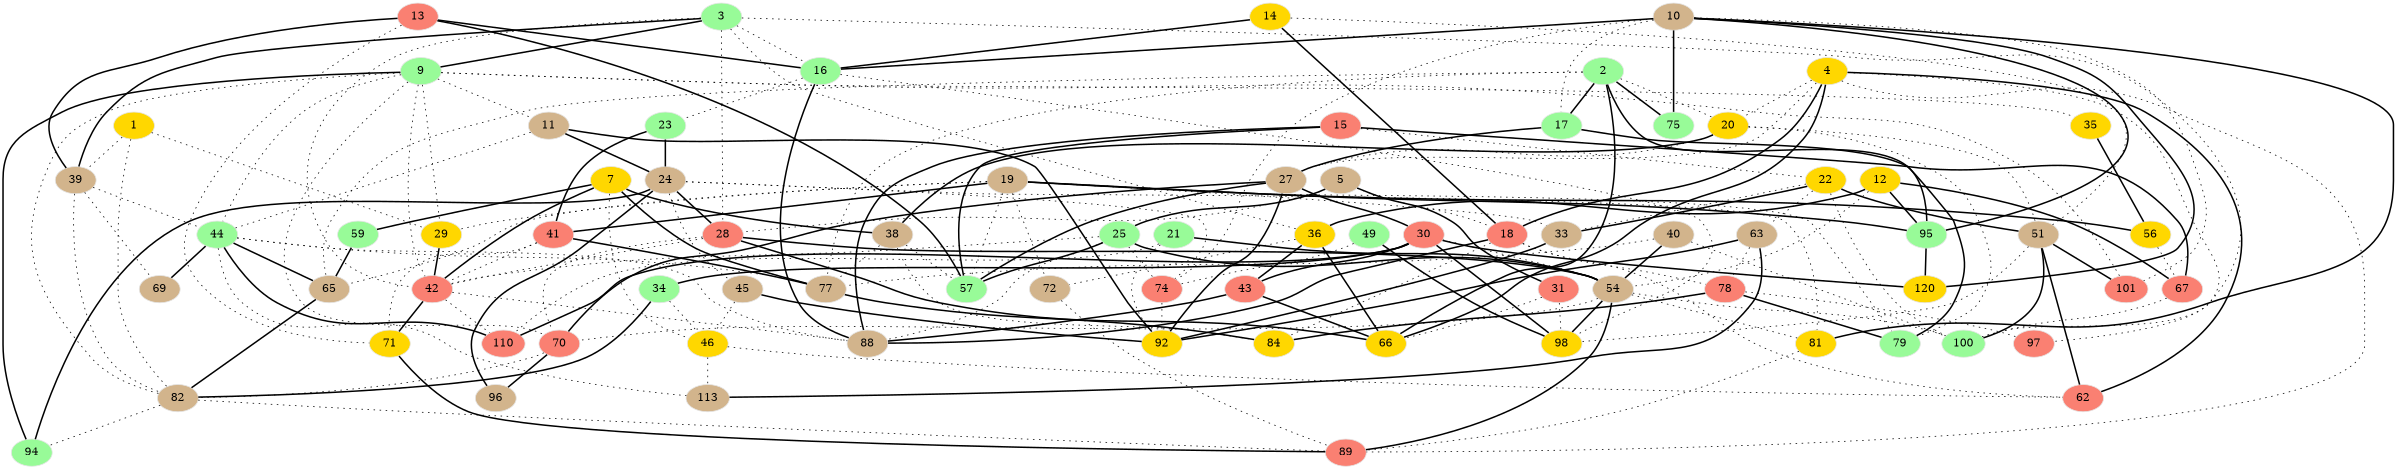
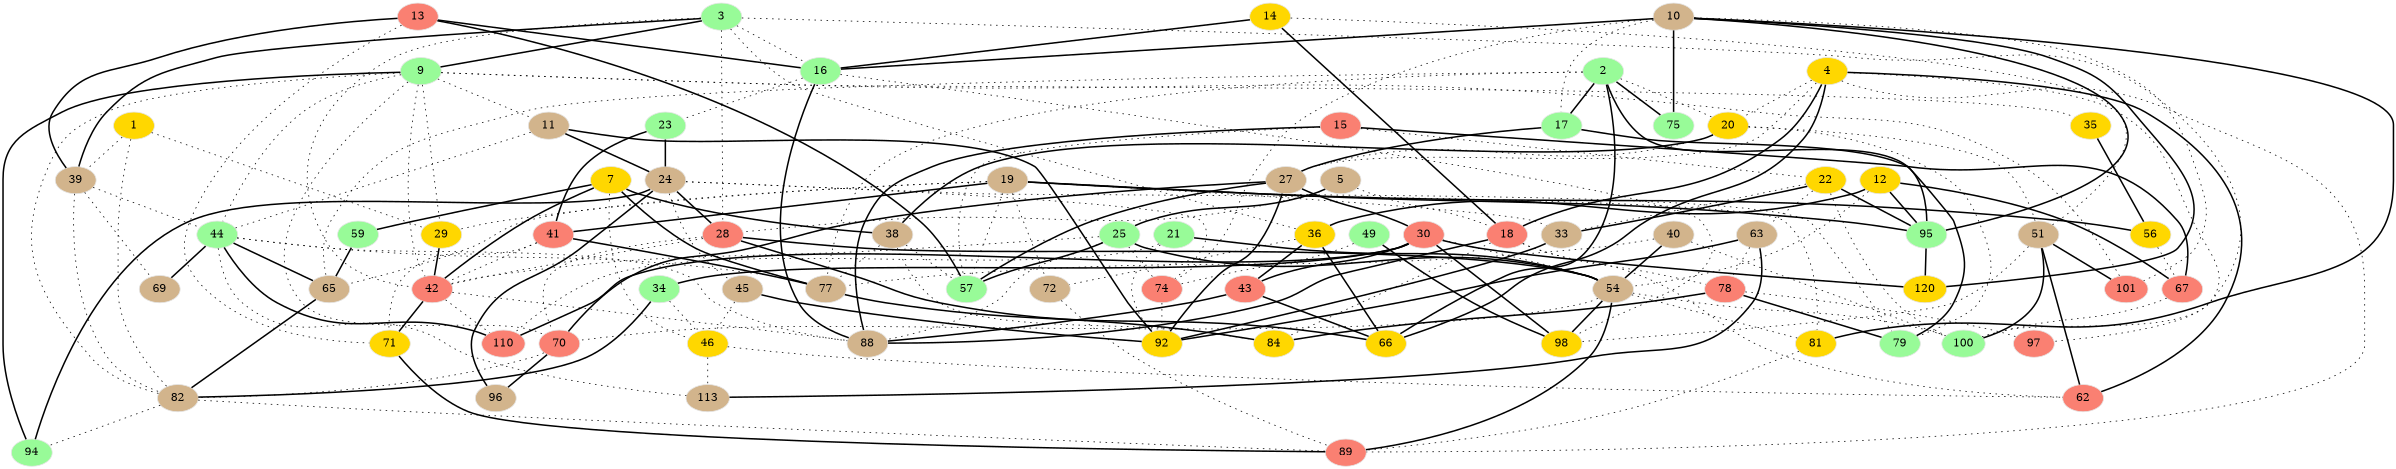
(1092, 143) -> (1092, 143)
(1933, 215) -> (1866, 202)
(1559, 289) -> none
